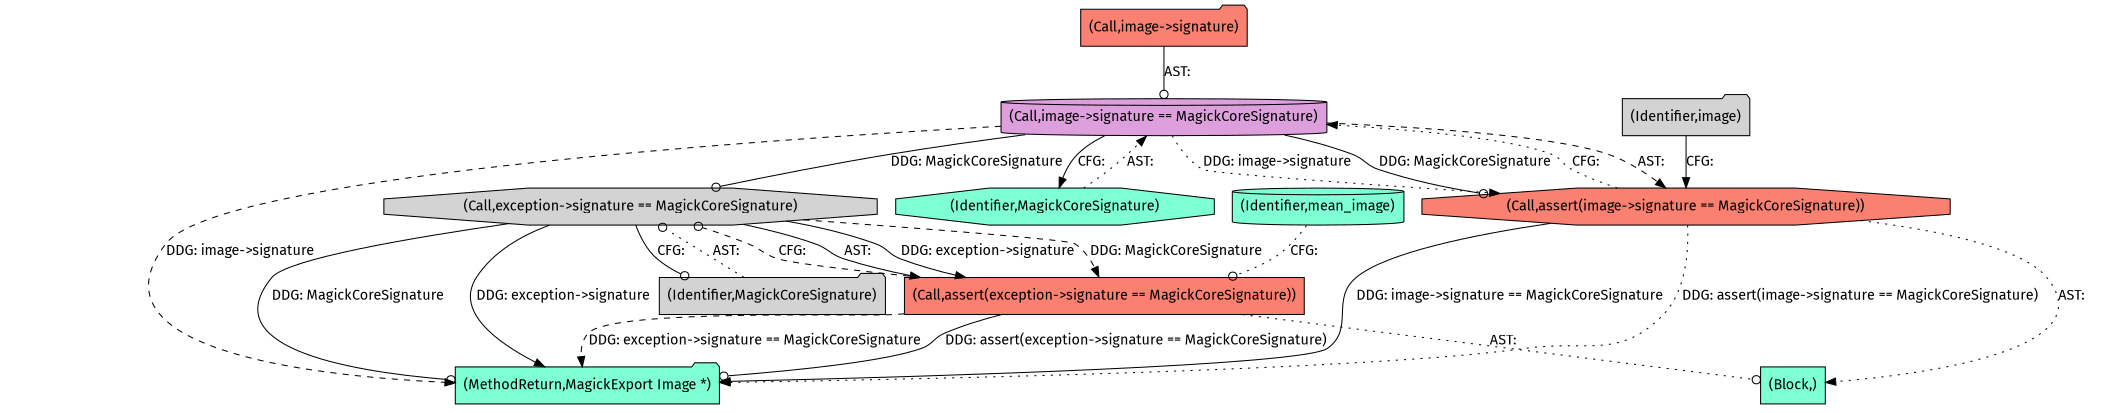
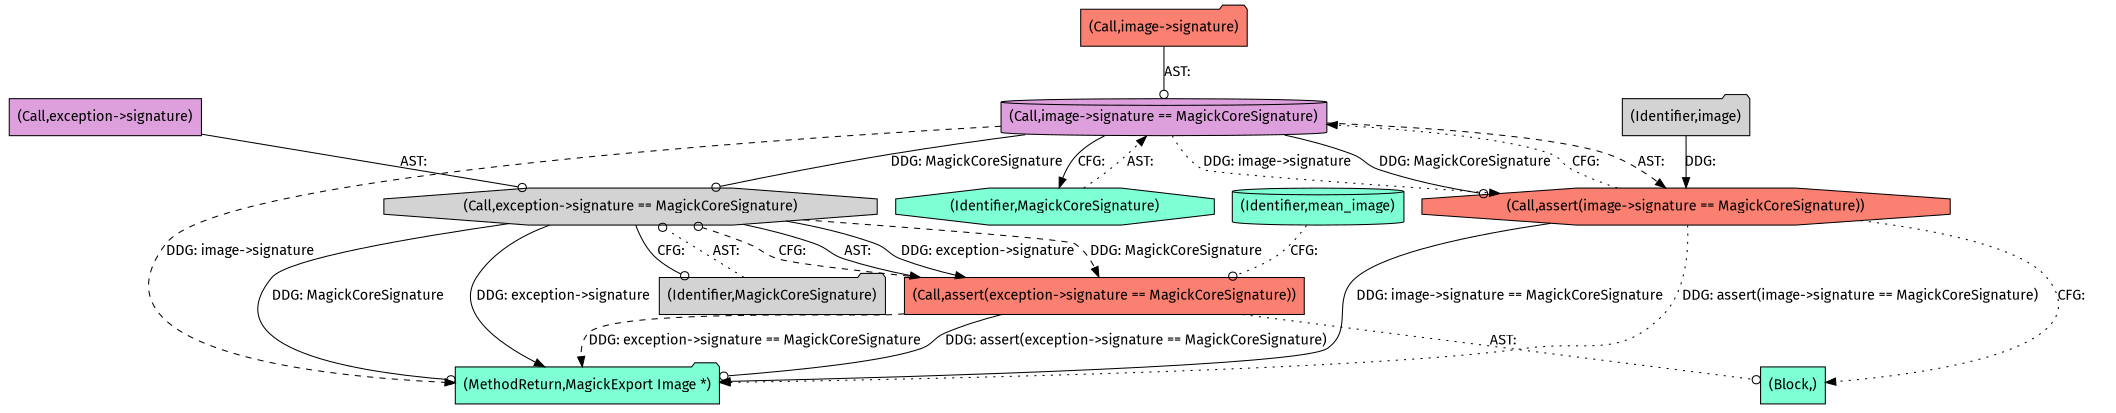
none -> (105, 117)
(1702, 162) -> (1702, 162)
(2074, 296) -> (2074, 296)
